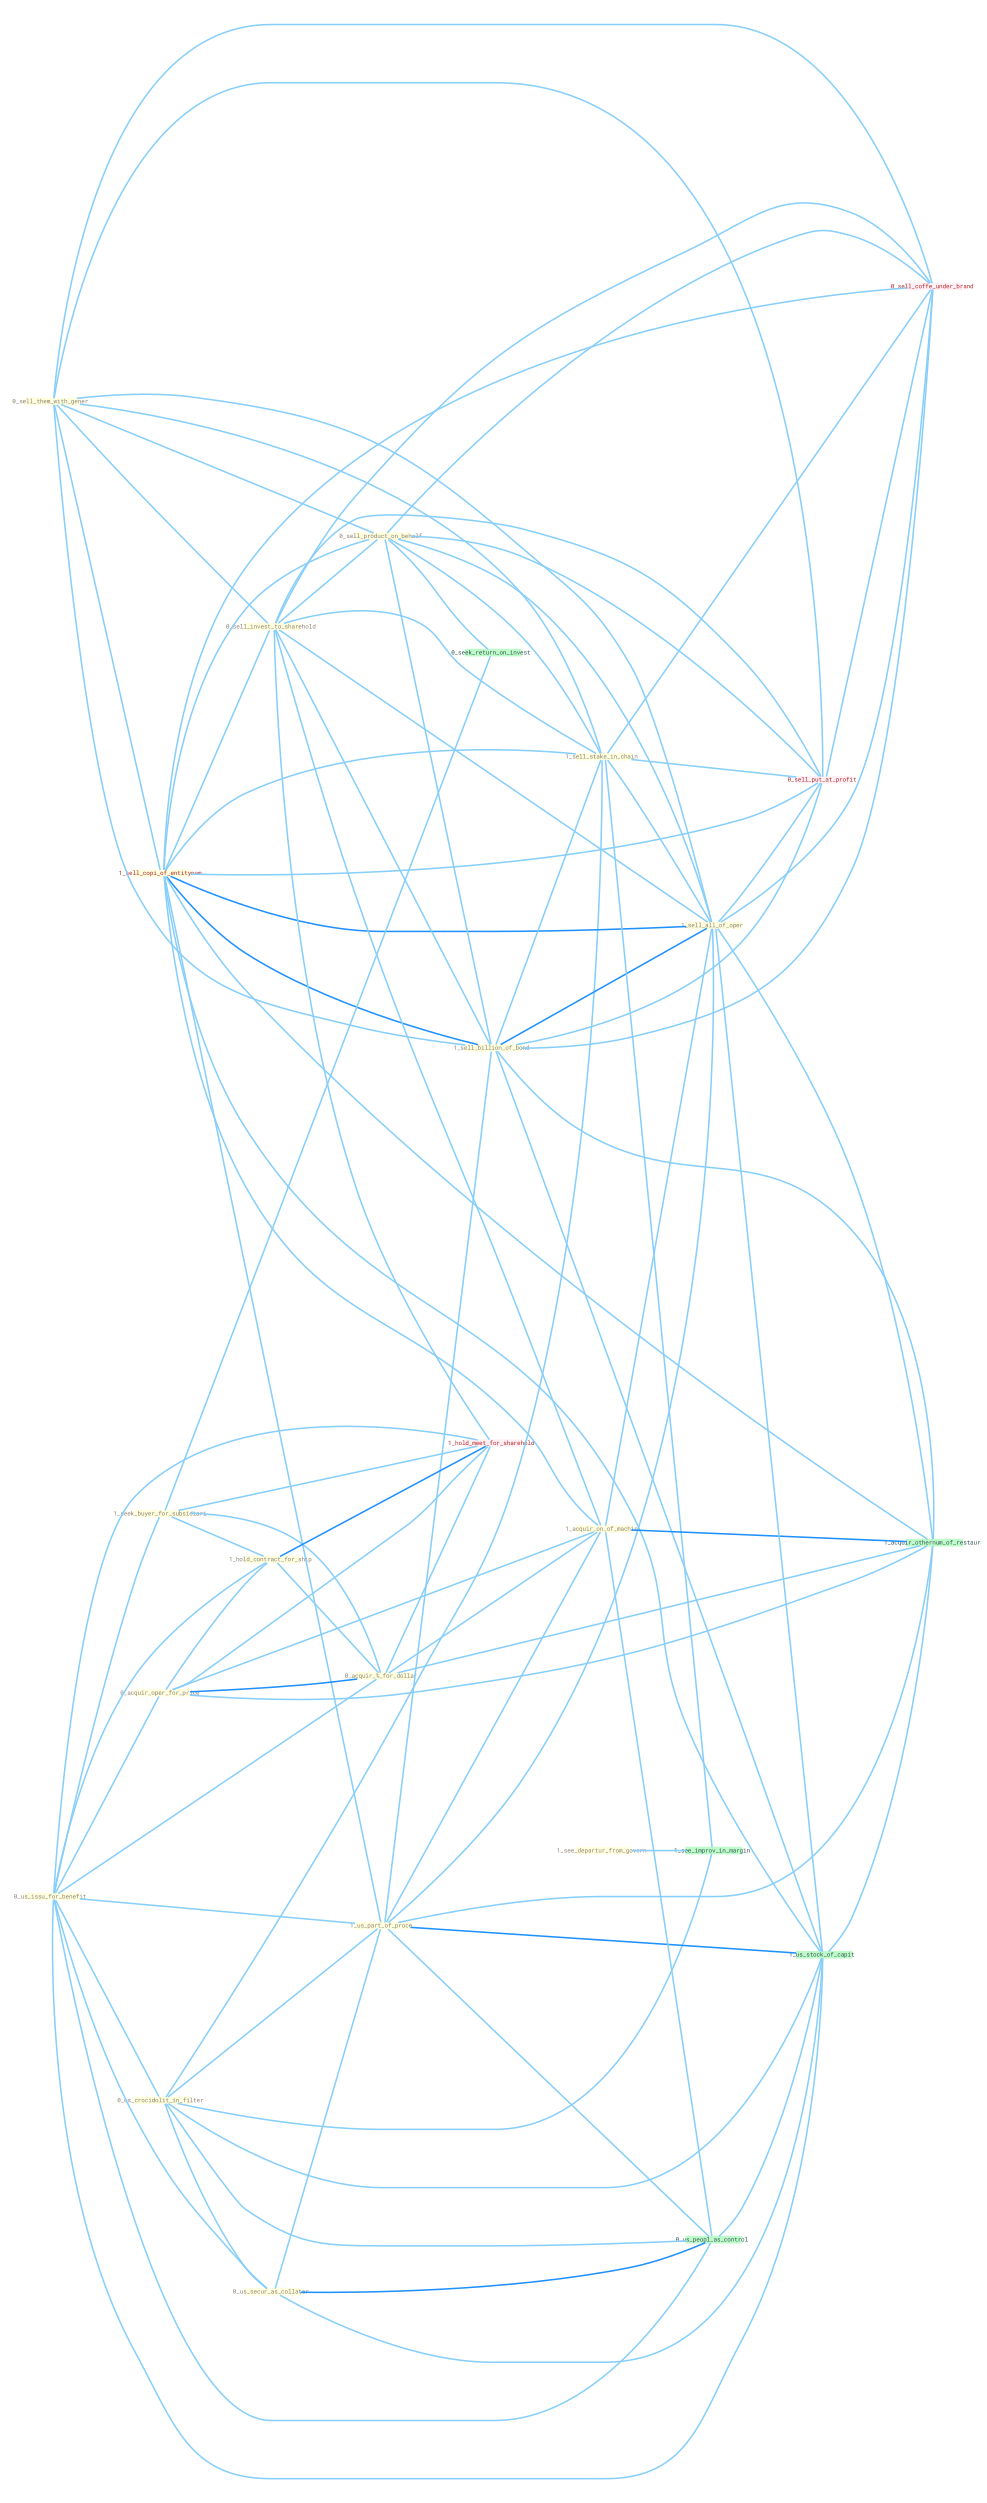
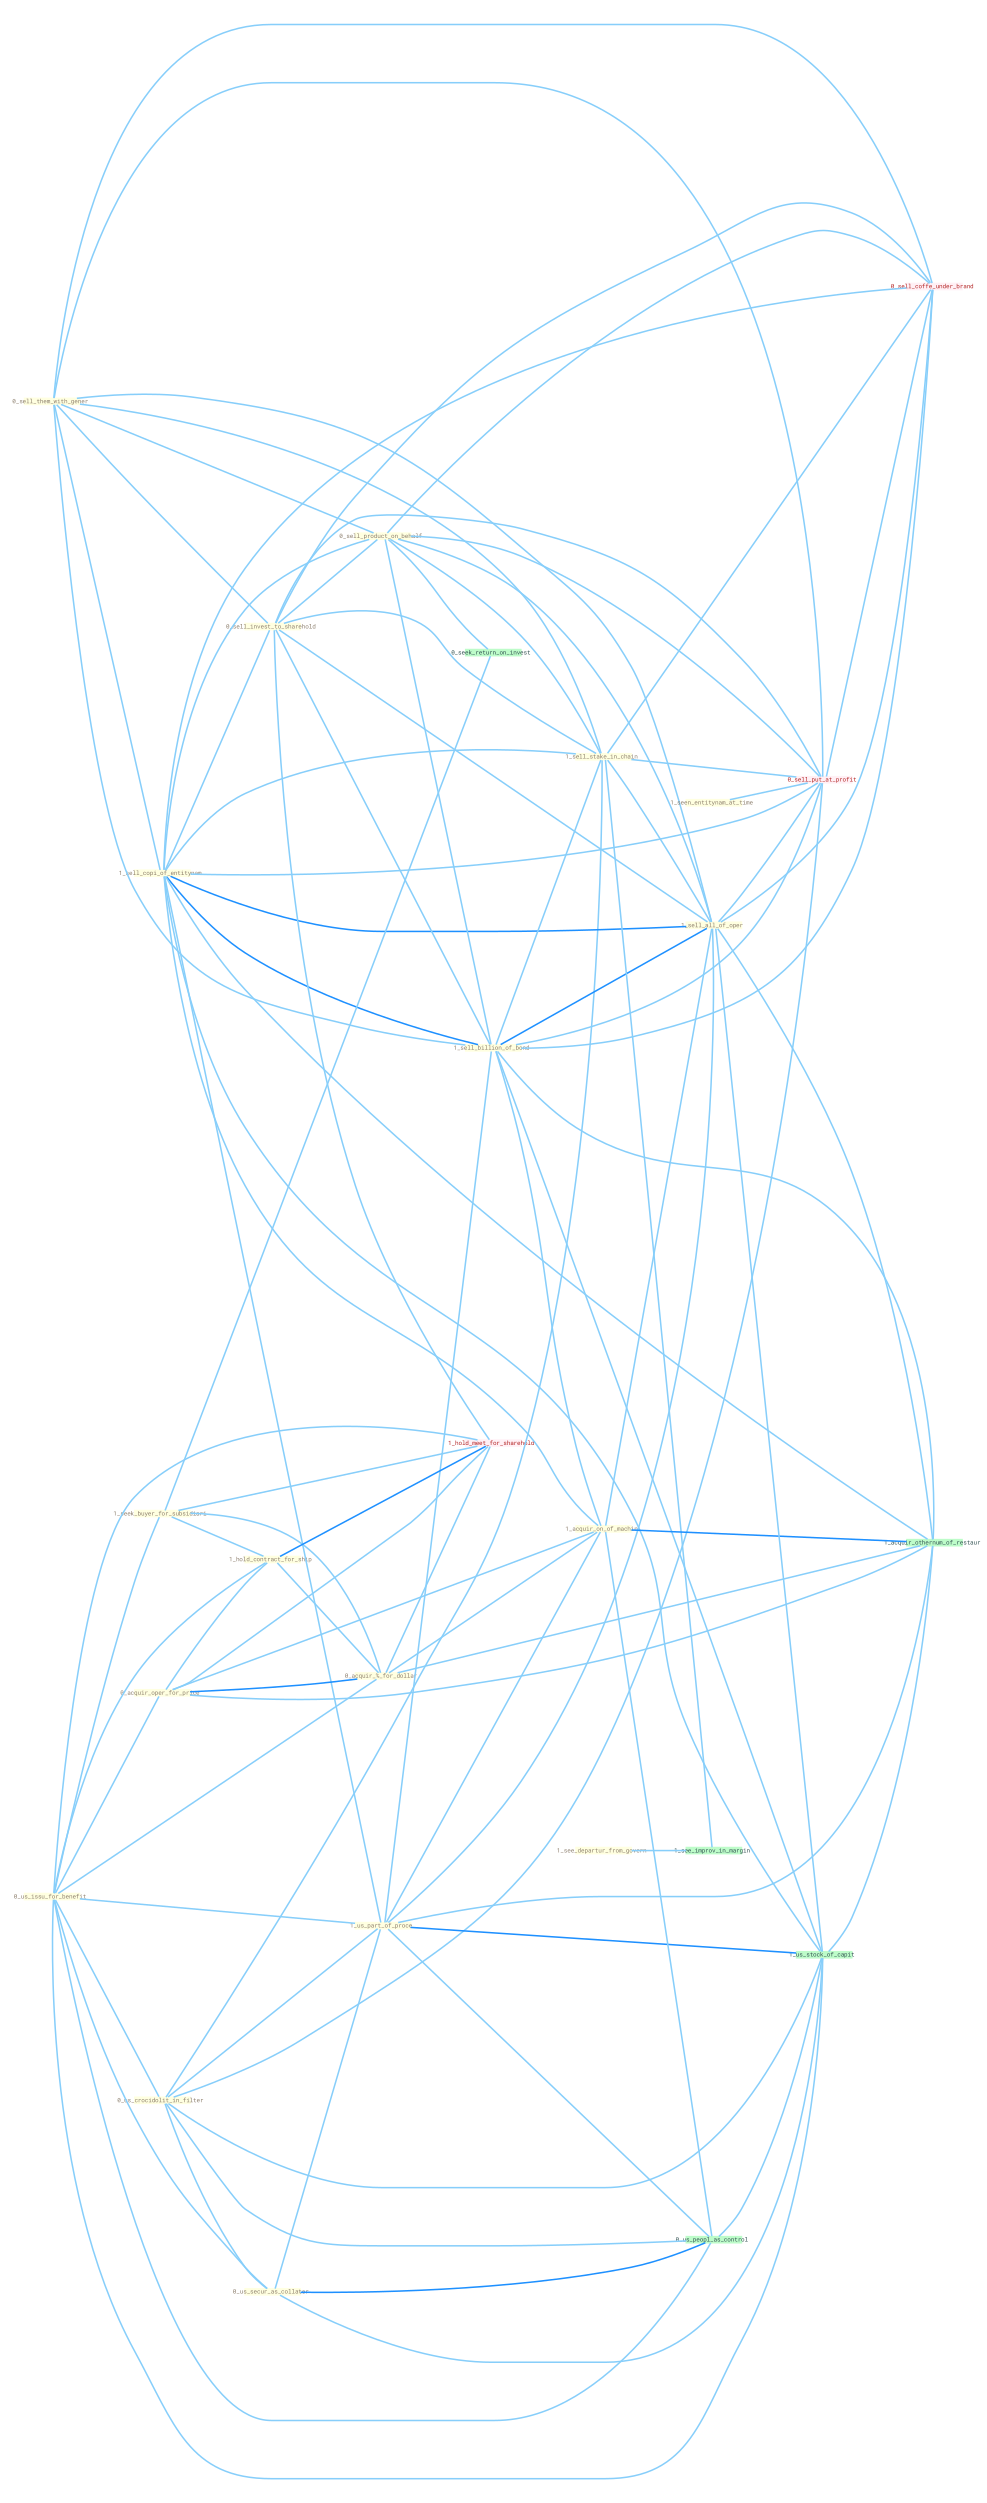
none -> (714, 803)
(162, 873) -> (162, 873)
(425, 1082) -> (547, 1289)
(522, 2124) -> (668, 1586)
